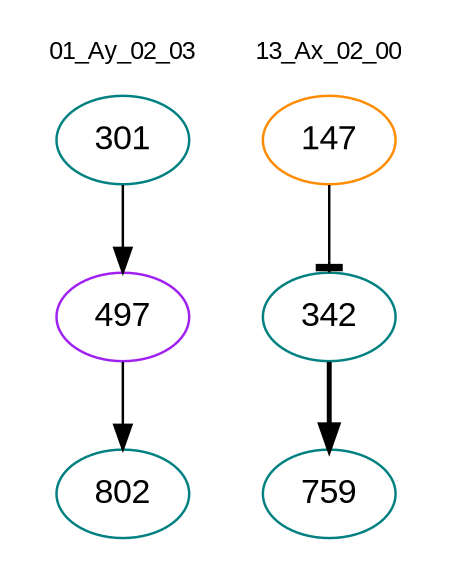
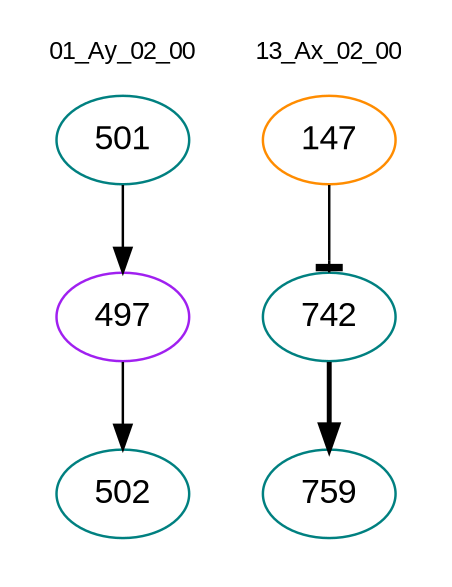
(123, 53) -> (123, 53)
(123, 140) -> (123, 140)
(329, 317) -> (329, 317)
(123, 494) -> (123, 494)
